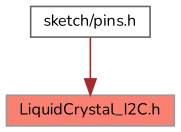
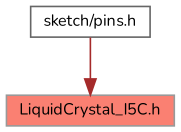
(90, 111) -> (90, 111)
